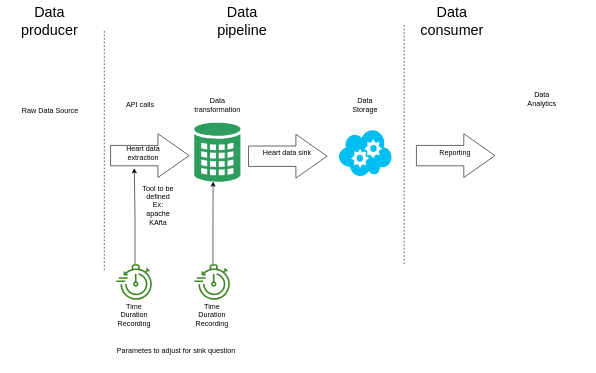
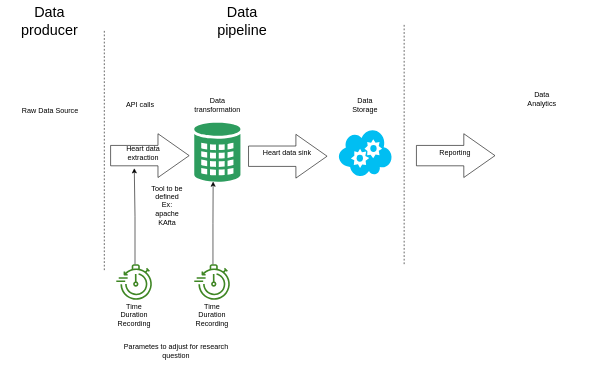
(452, 21) -> none
(158, 206) -> (167, 206)
(176, 351) -> (176, 351)
